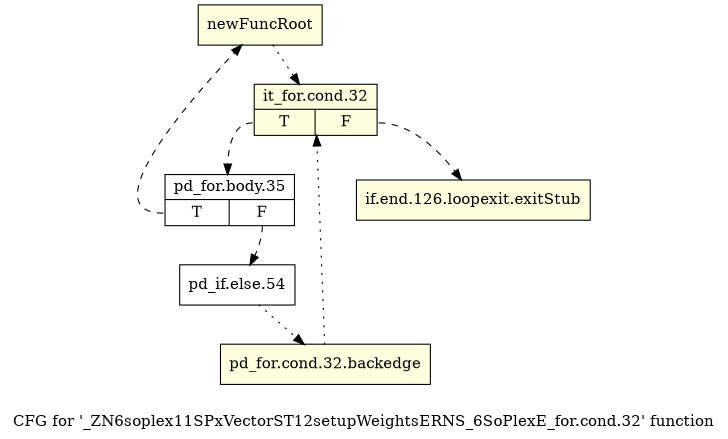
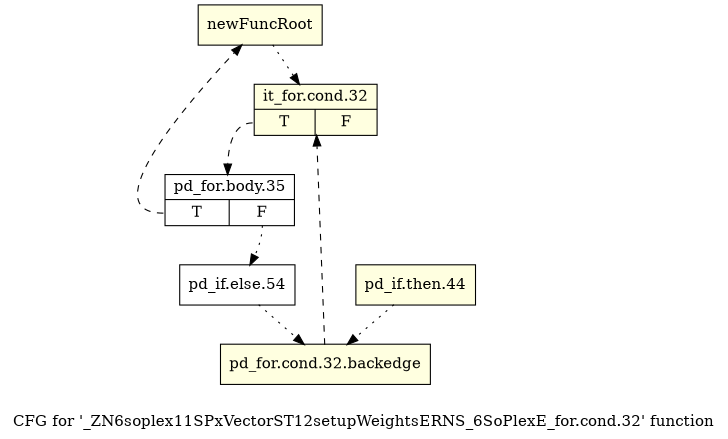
(473, 200) -> none
(260, 241) -> (260, 241)
(321, 245) -> (321, 245)
none -> (416, 285)
